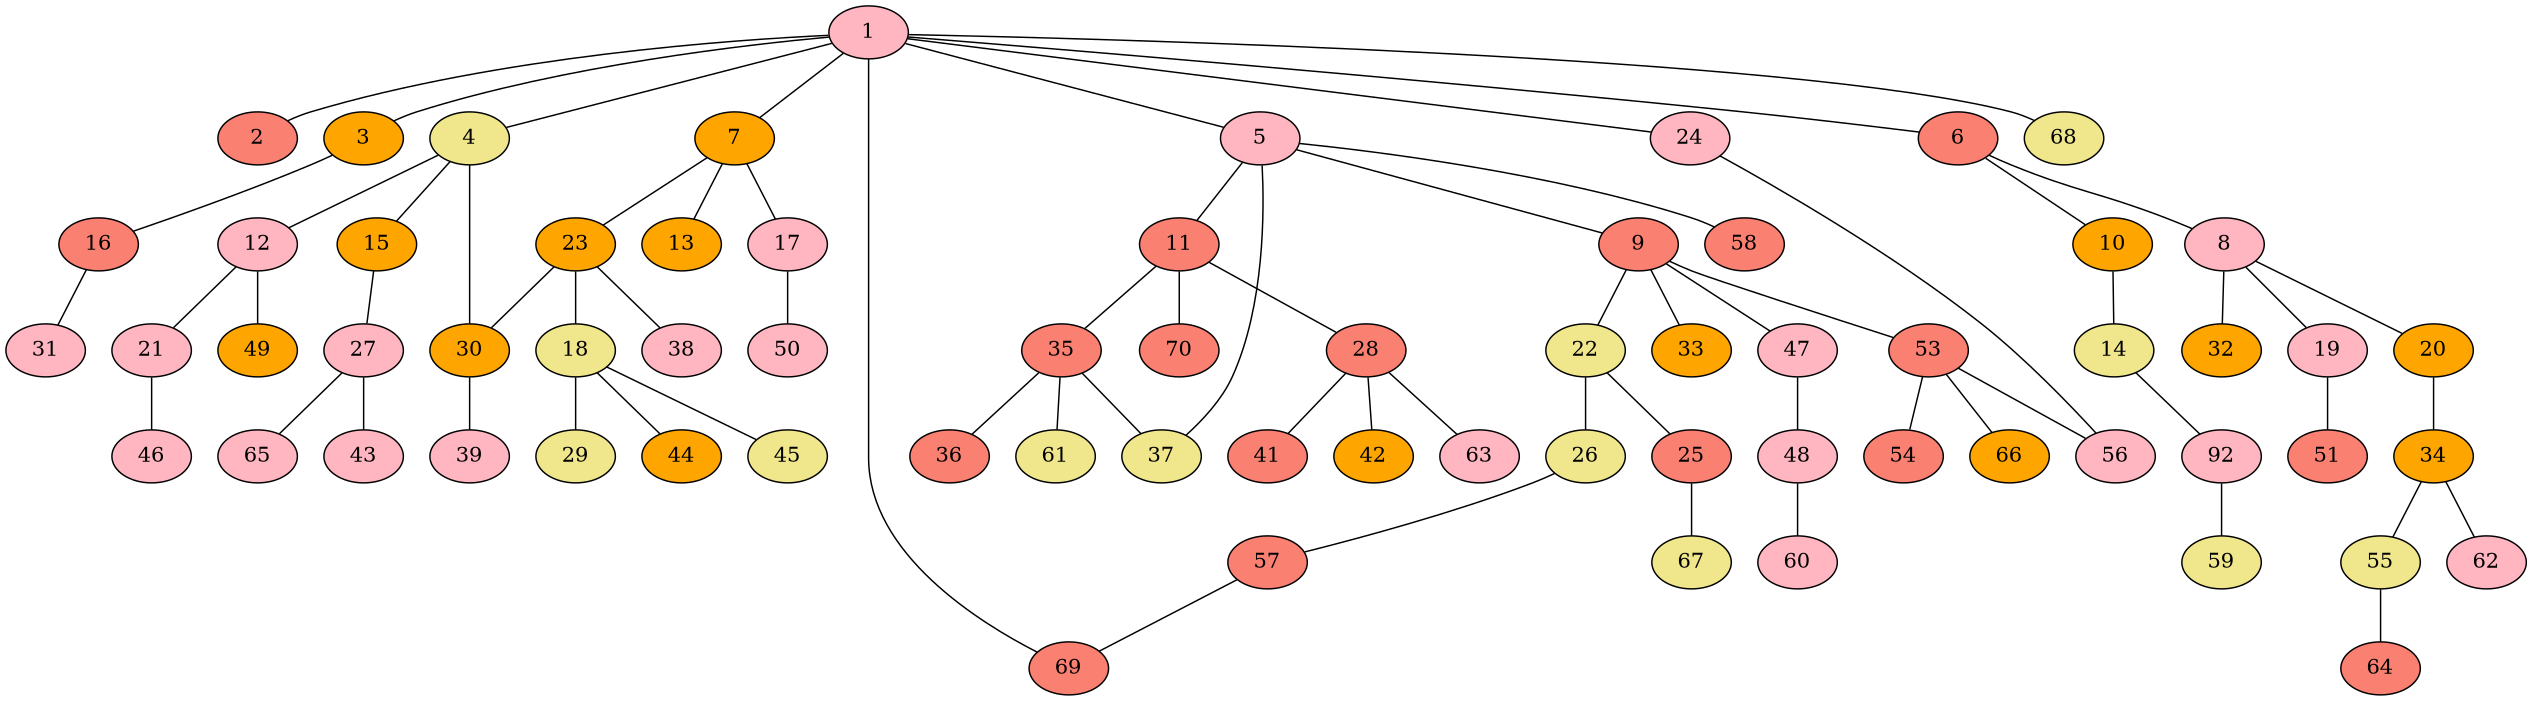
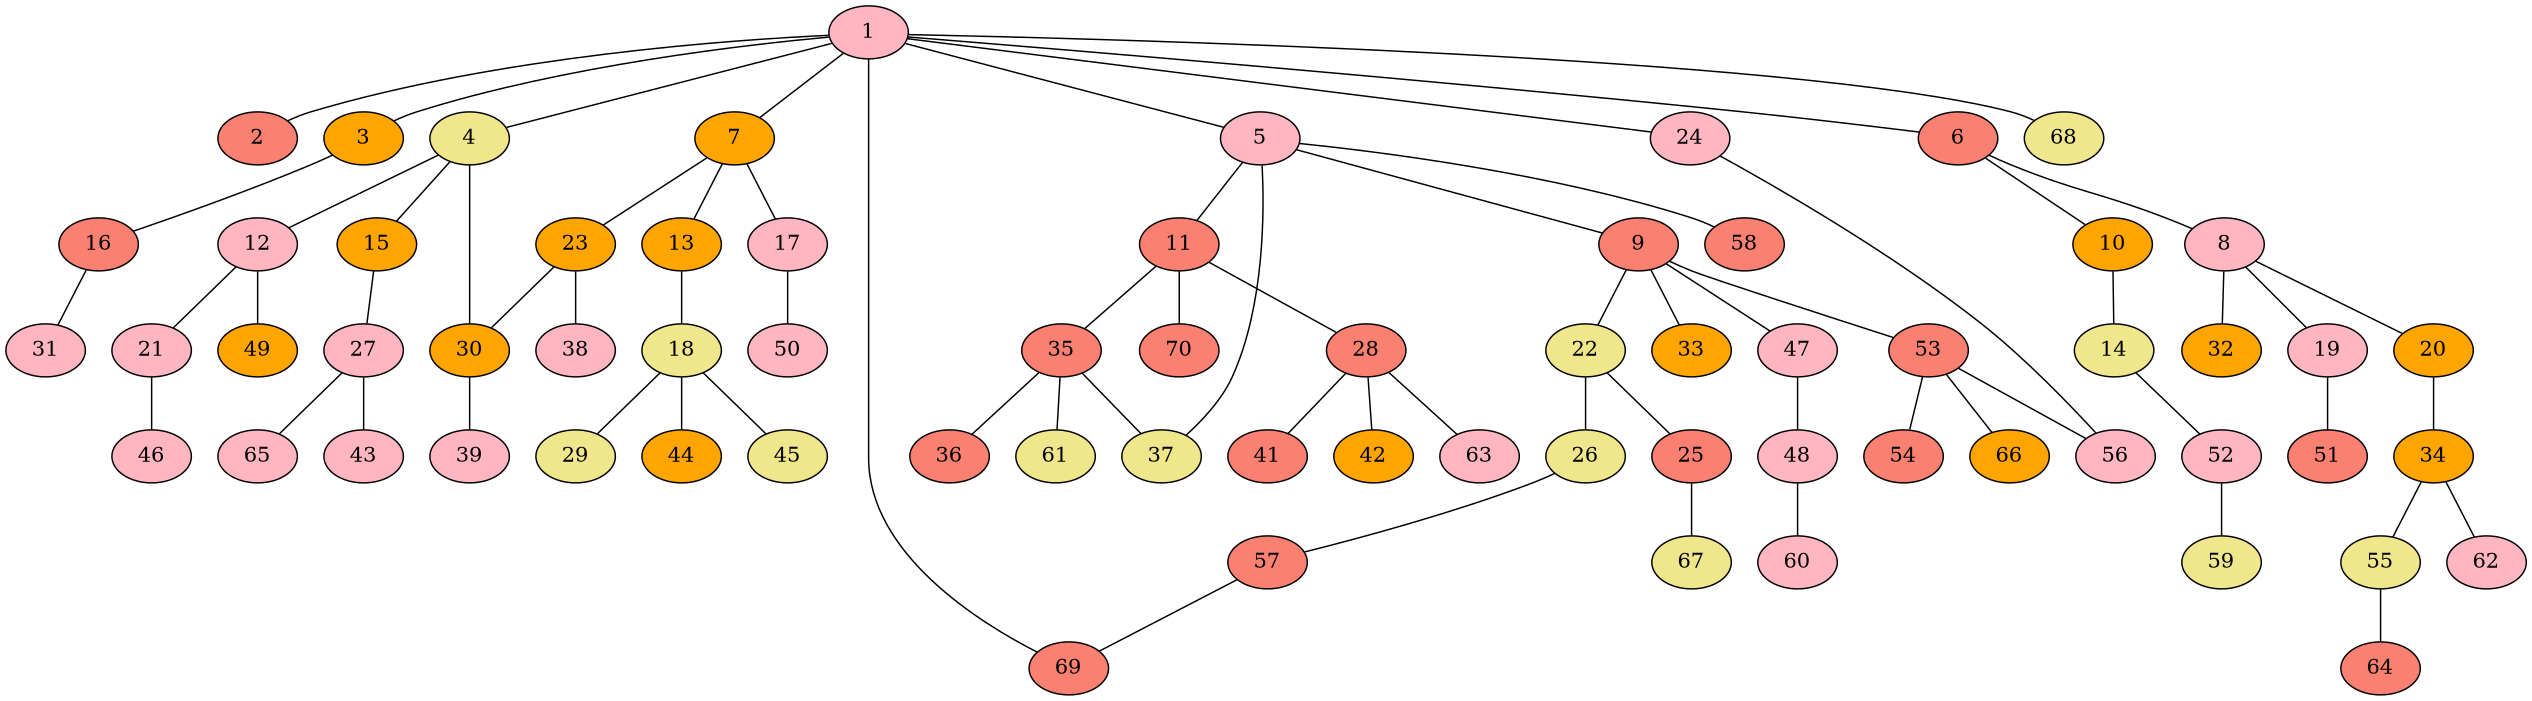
(576, 298) -> (682, 298)
(2222, 456) -> (2222, 456)
